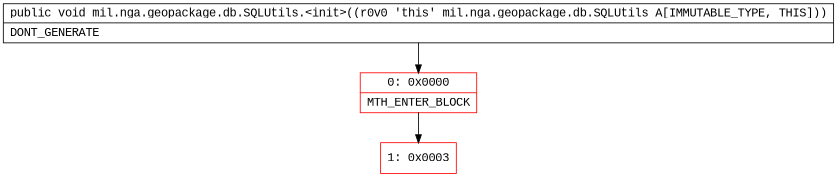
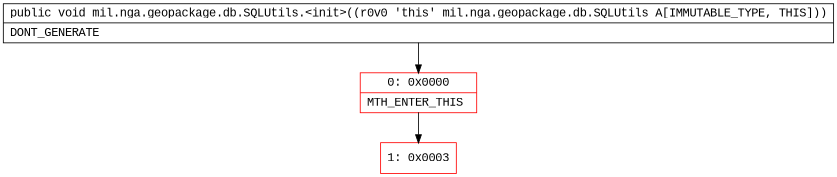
(418, 102) -> (415, 102)
